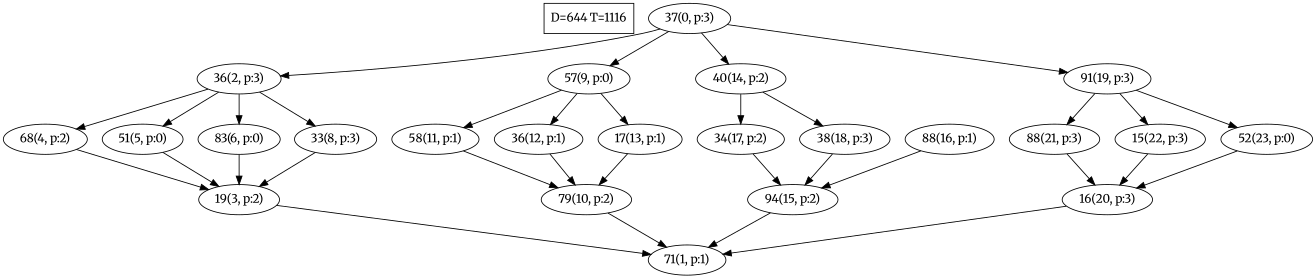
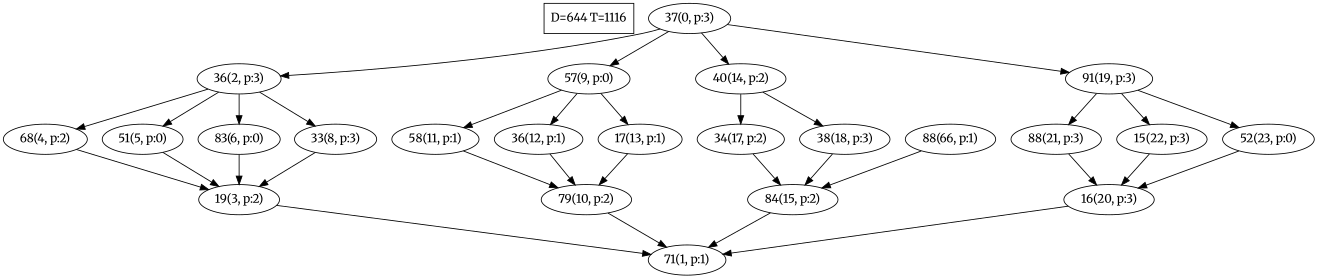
(950, 139) -> (950, 139)
(793, 200) -> (793, 200)
